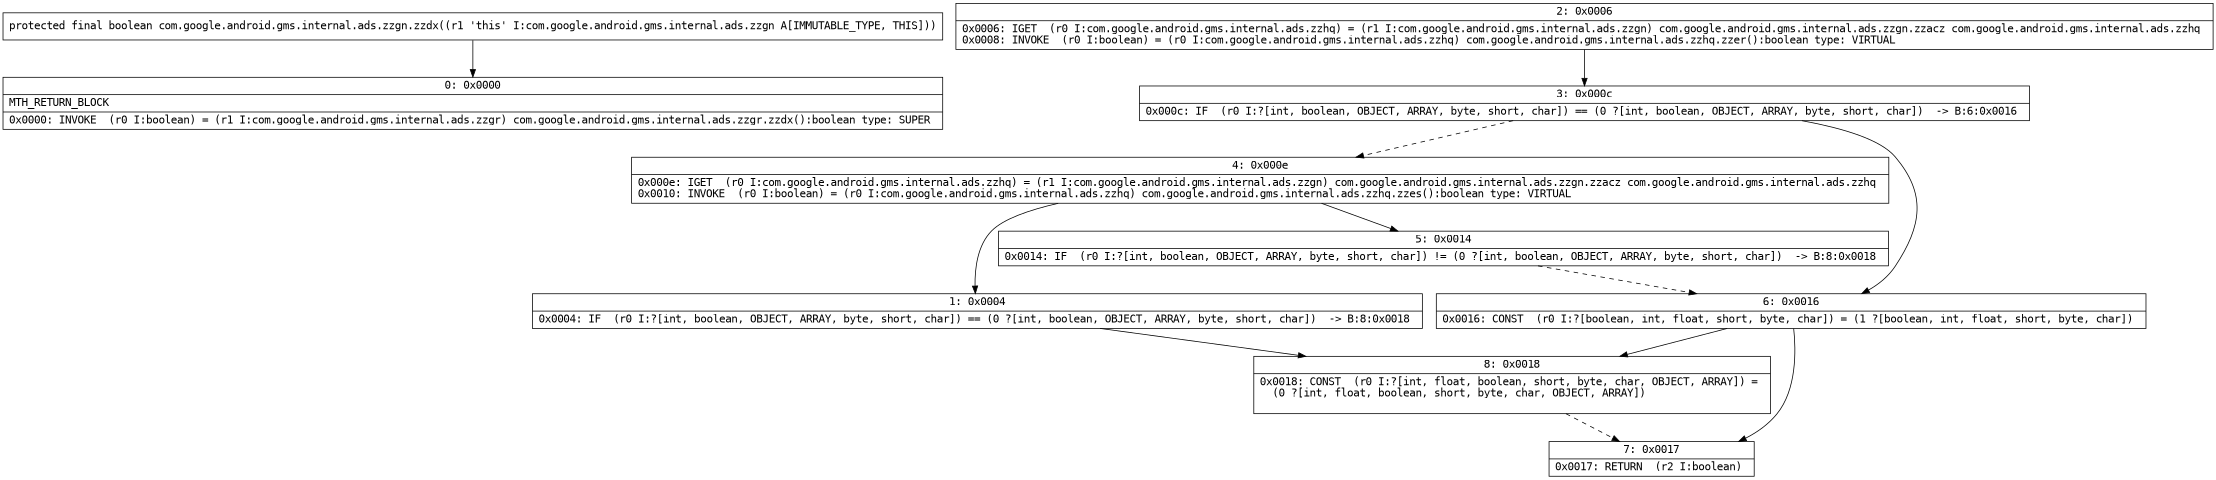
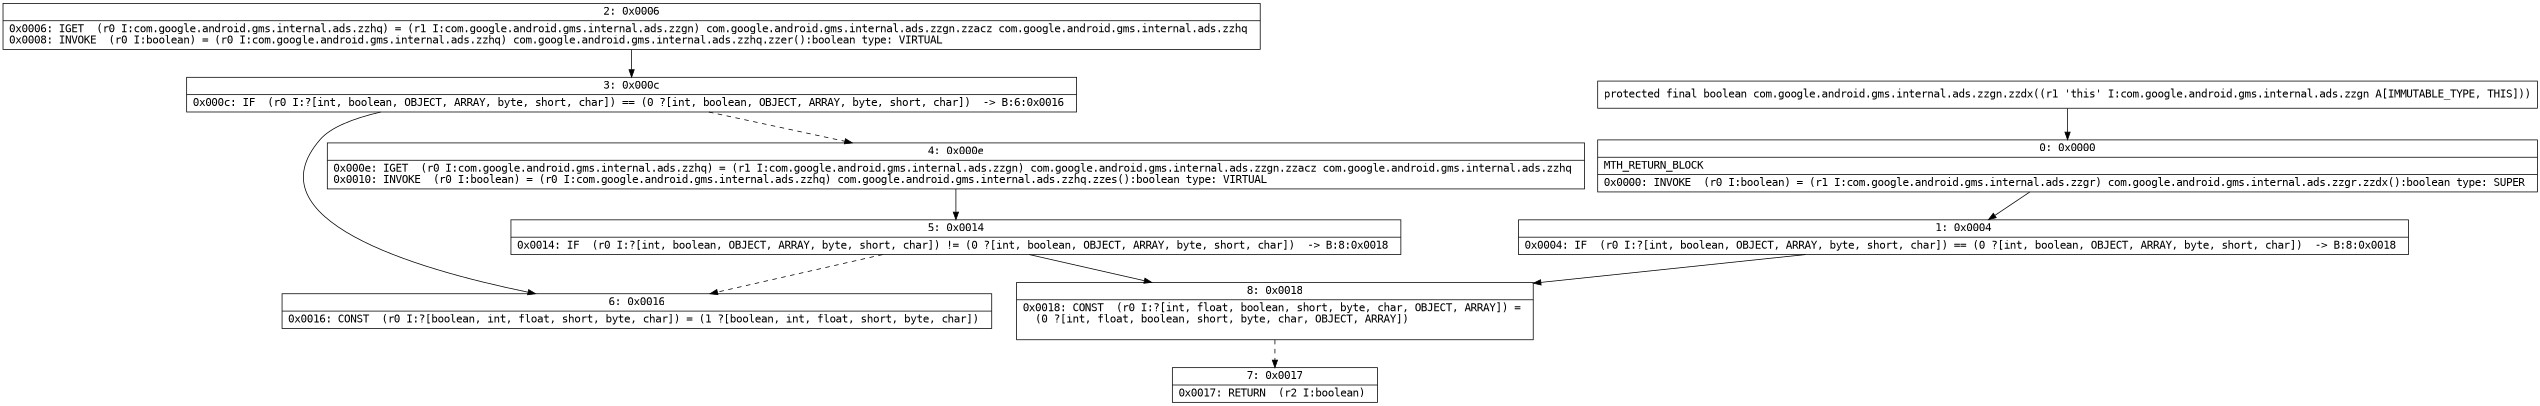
(997, 226) -> (2012, 204)
(1677, 341) -> (1087, 268)
(1789, 392) -> none
